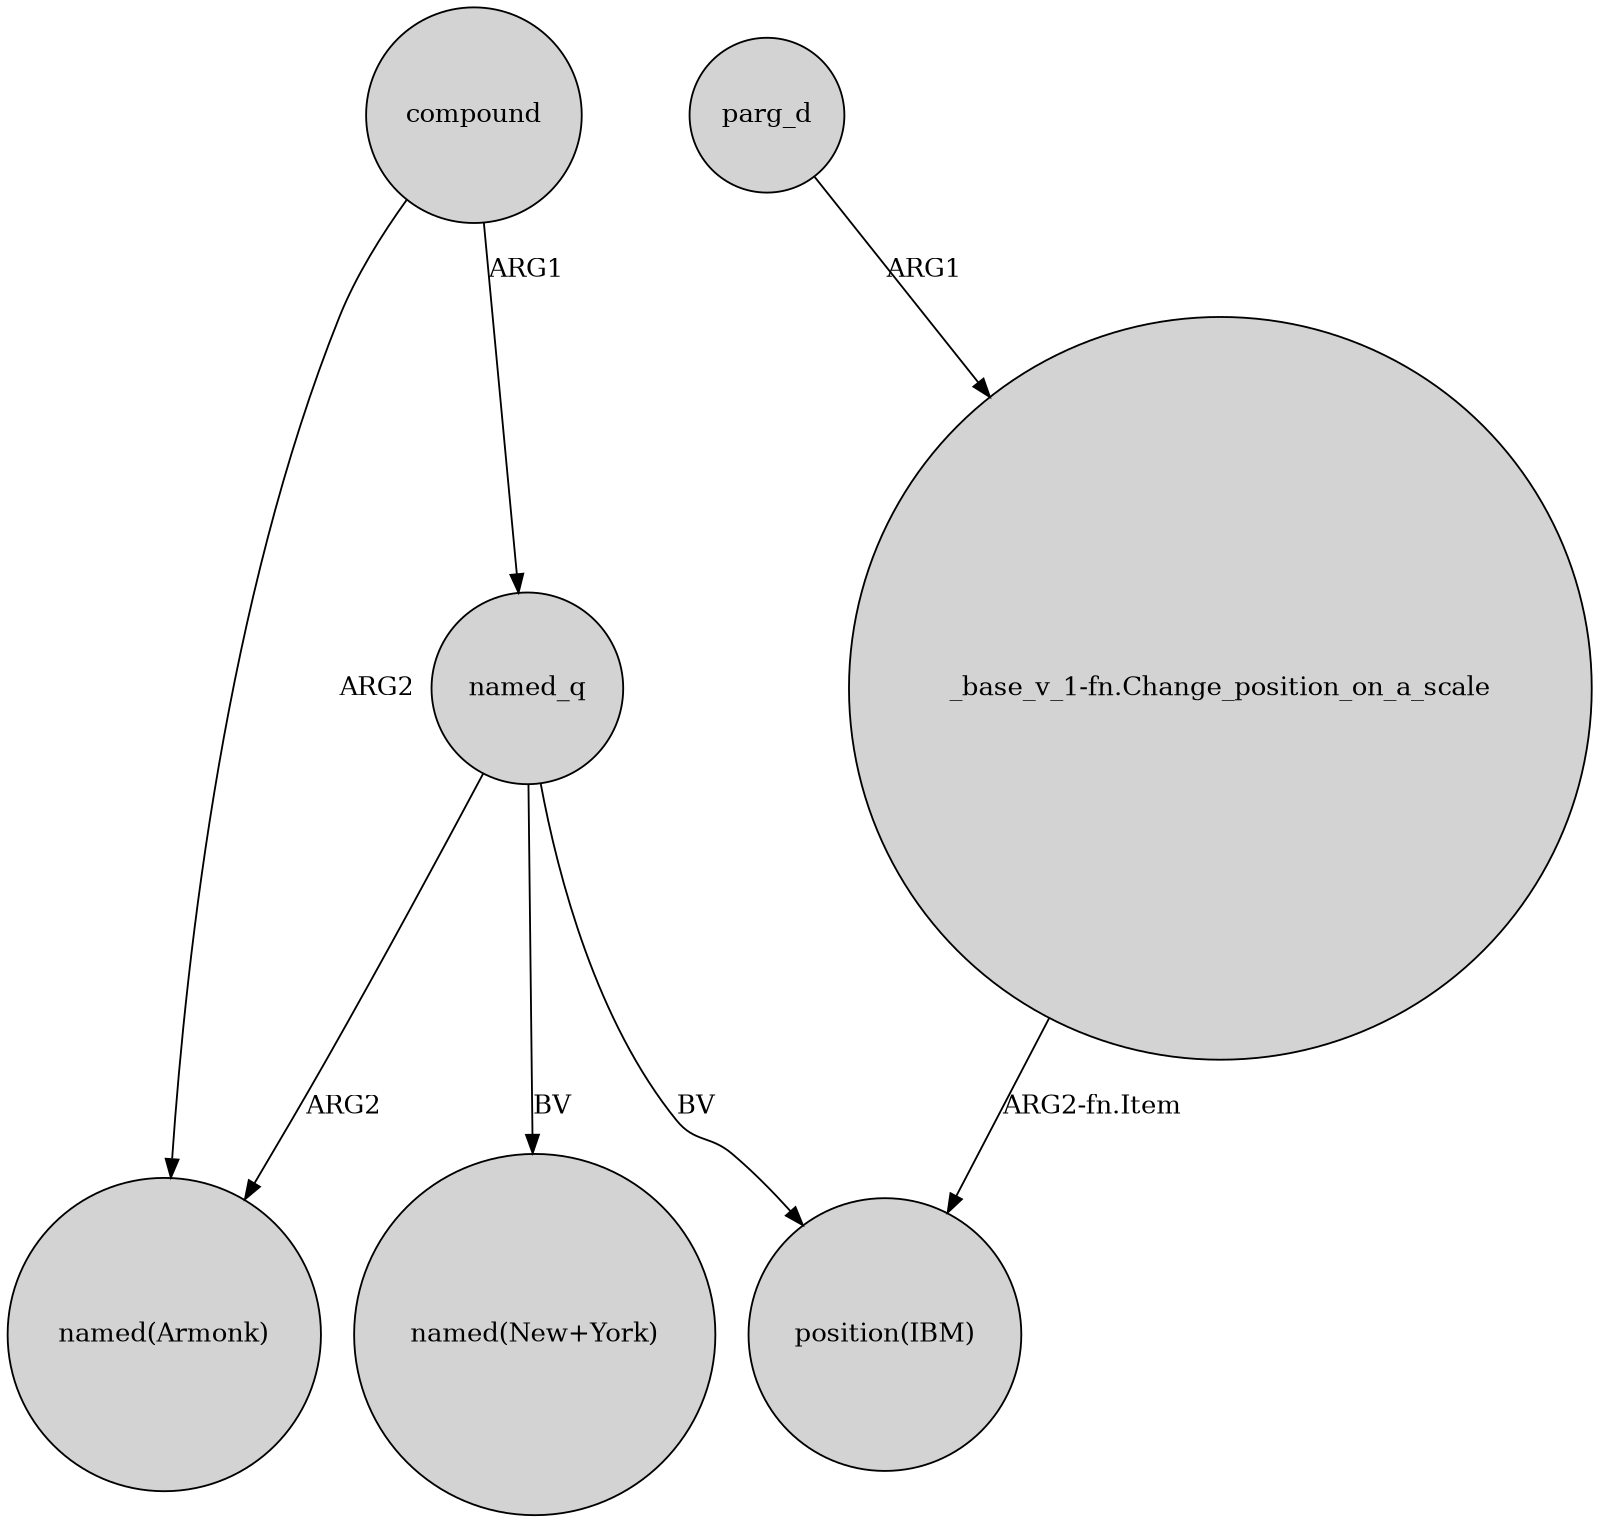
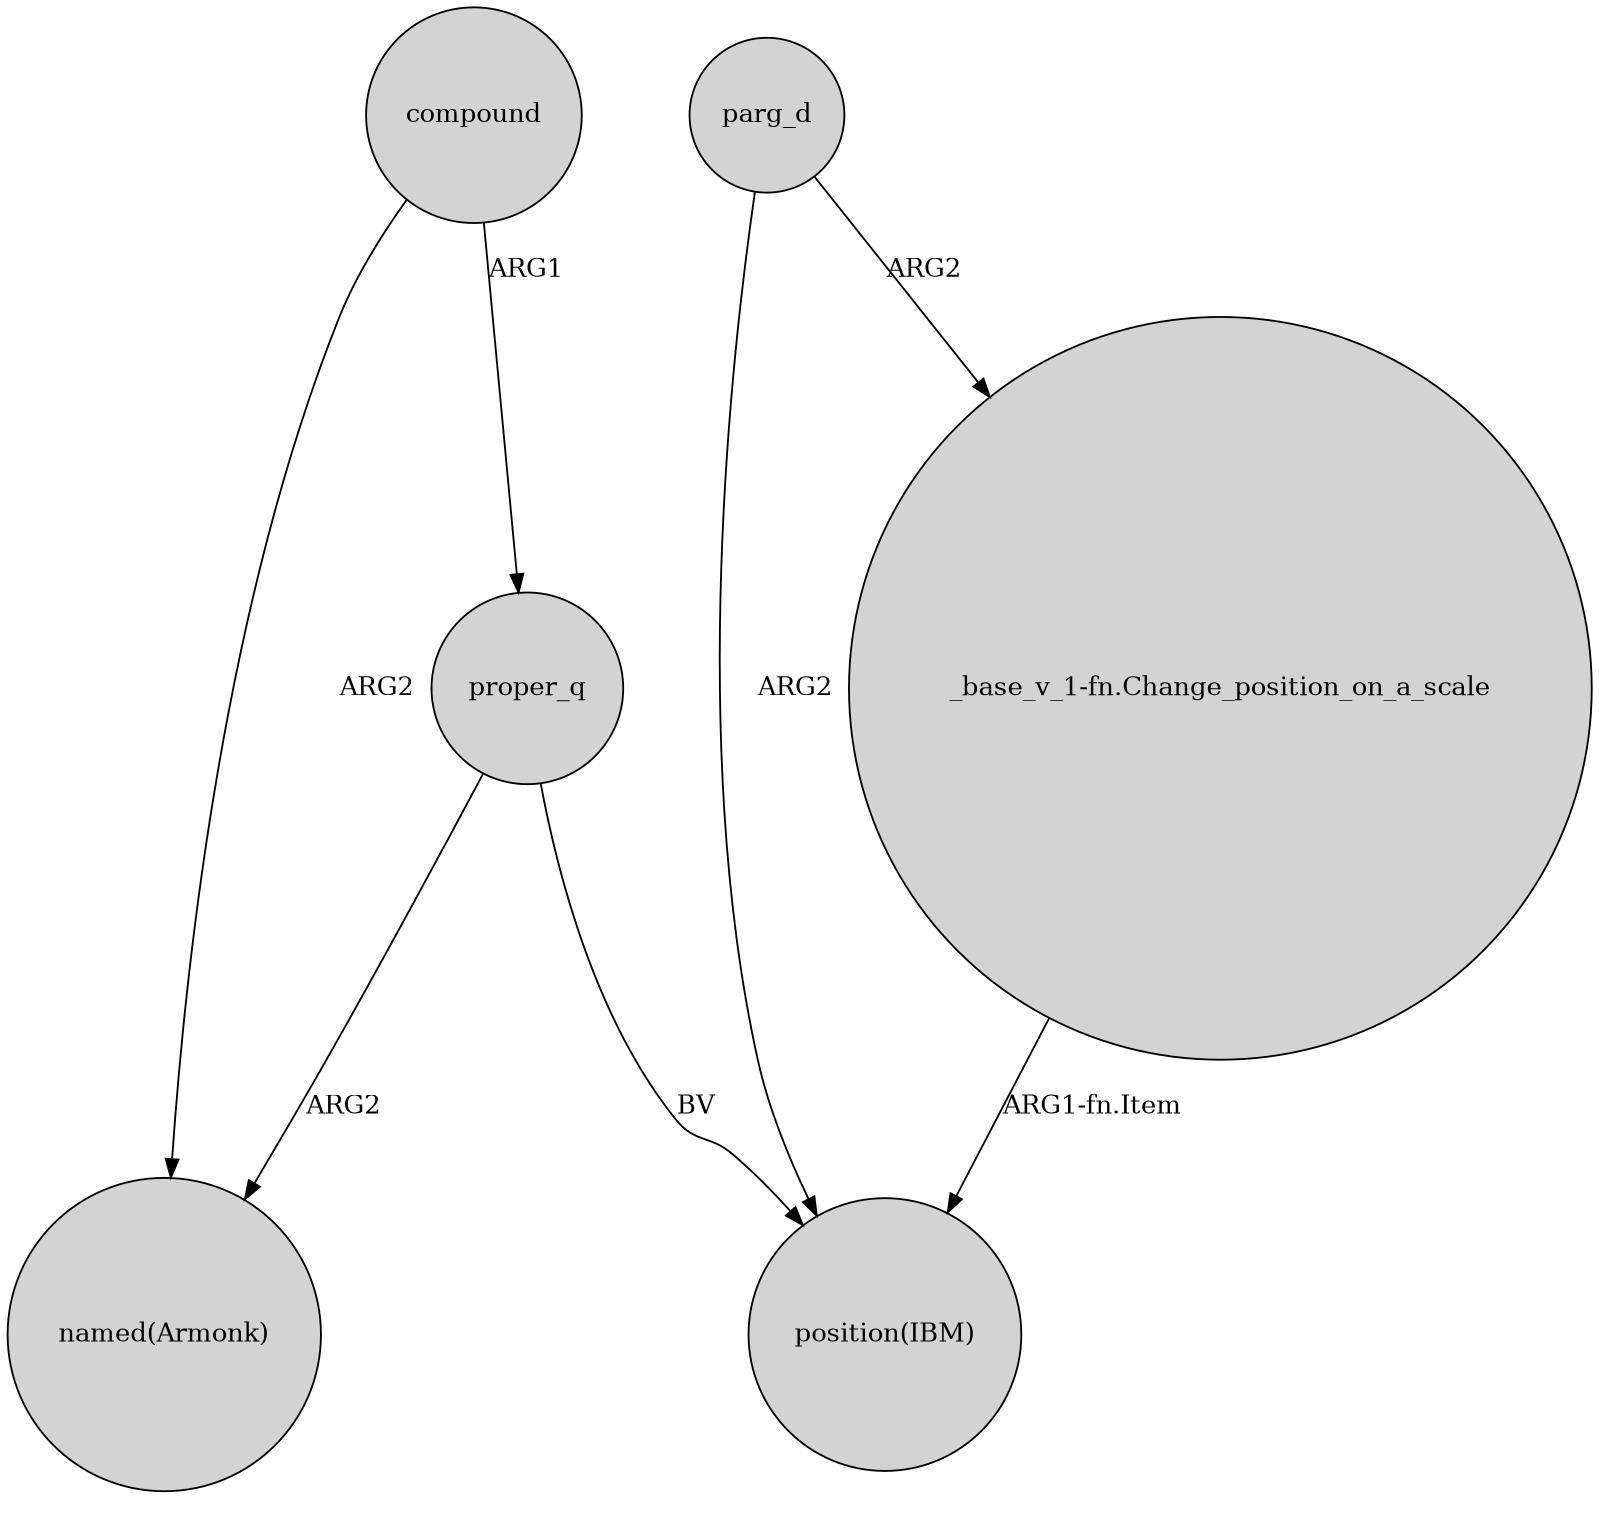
(925, 270) -> (925, 270)
(527, 688) -> (527, 688)
none -> (720, 701)
(1092, 1107) -> (1092, 1107)
(535, 1335) -> none
